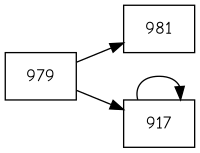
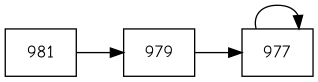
(94, 55) -> (94, 53)
(159, 124) -> (278, 53)
